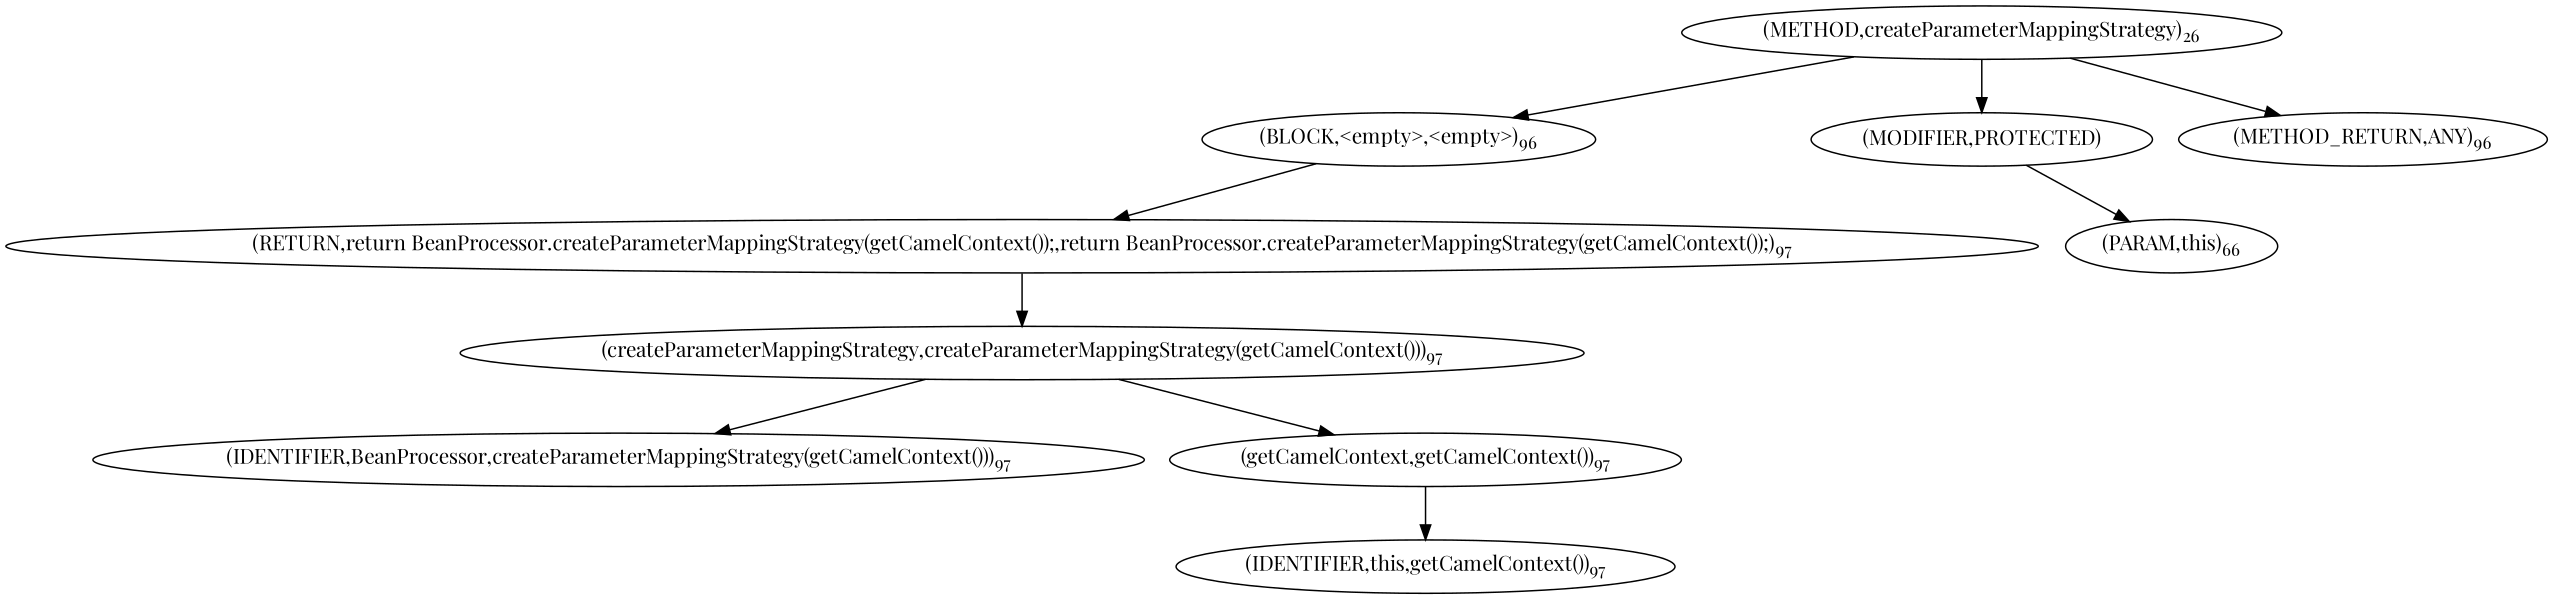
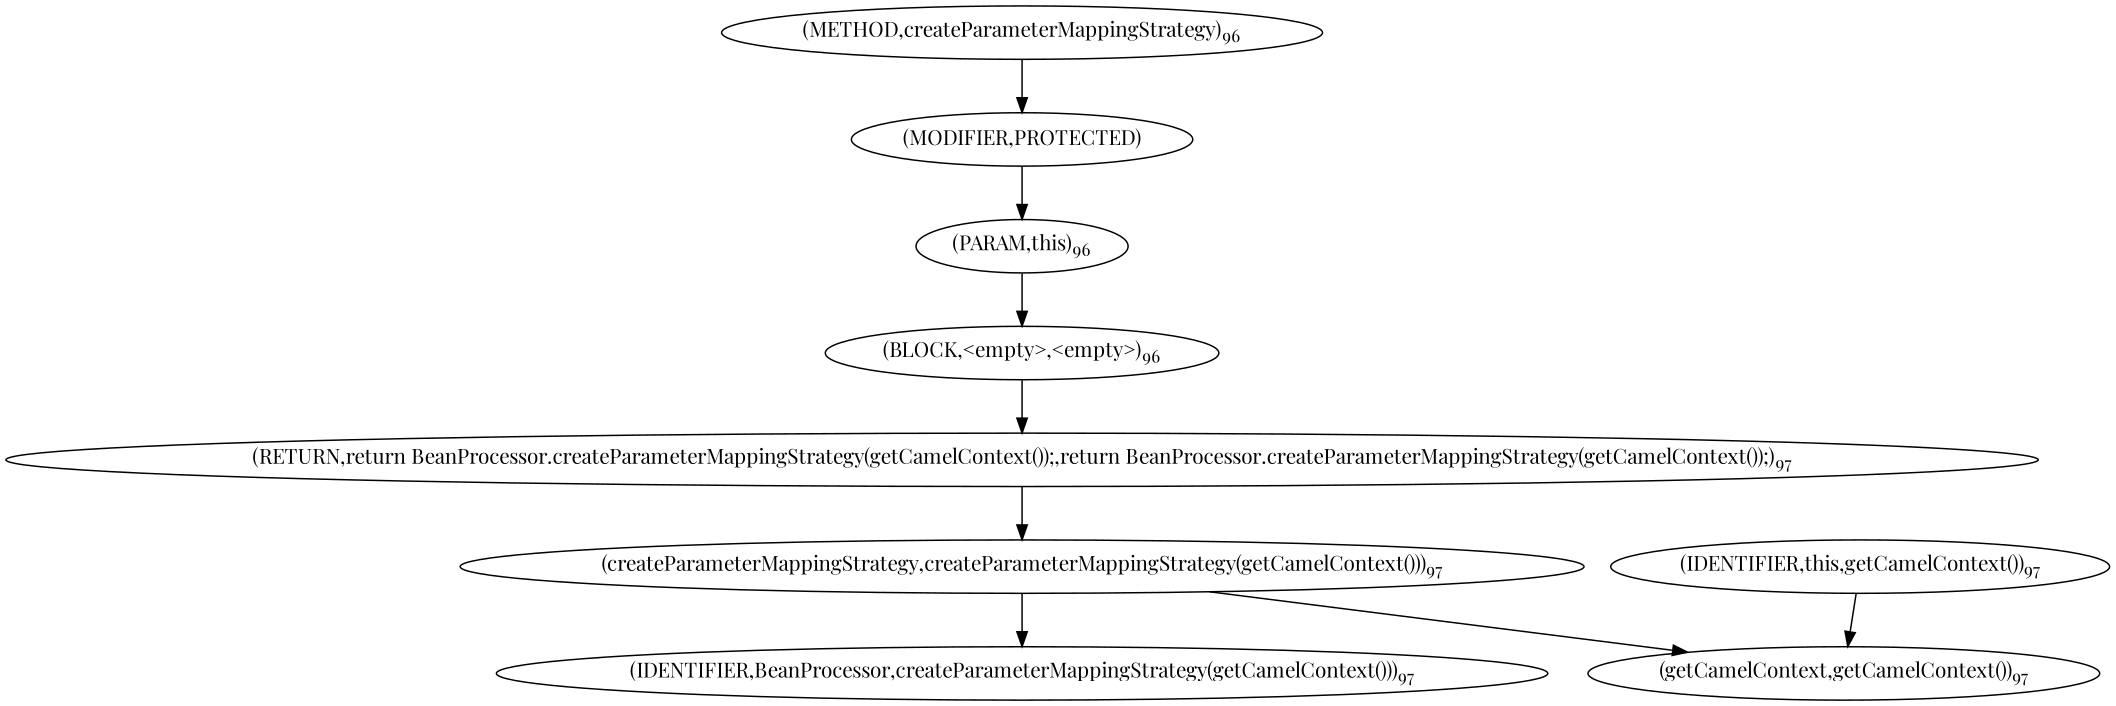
(2192, 30) -> (1232, 30)
(1691, 86) -> (1022, 292)
(2363, 139) -> none
(2232, 244) -> (1082, 244)
(1426, 506) -> (1853, 613)
